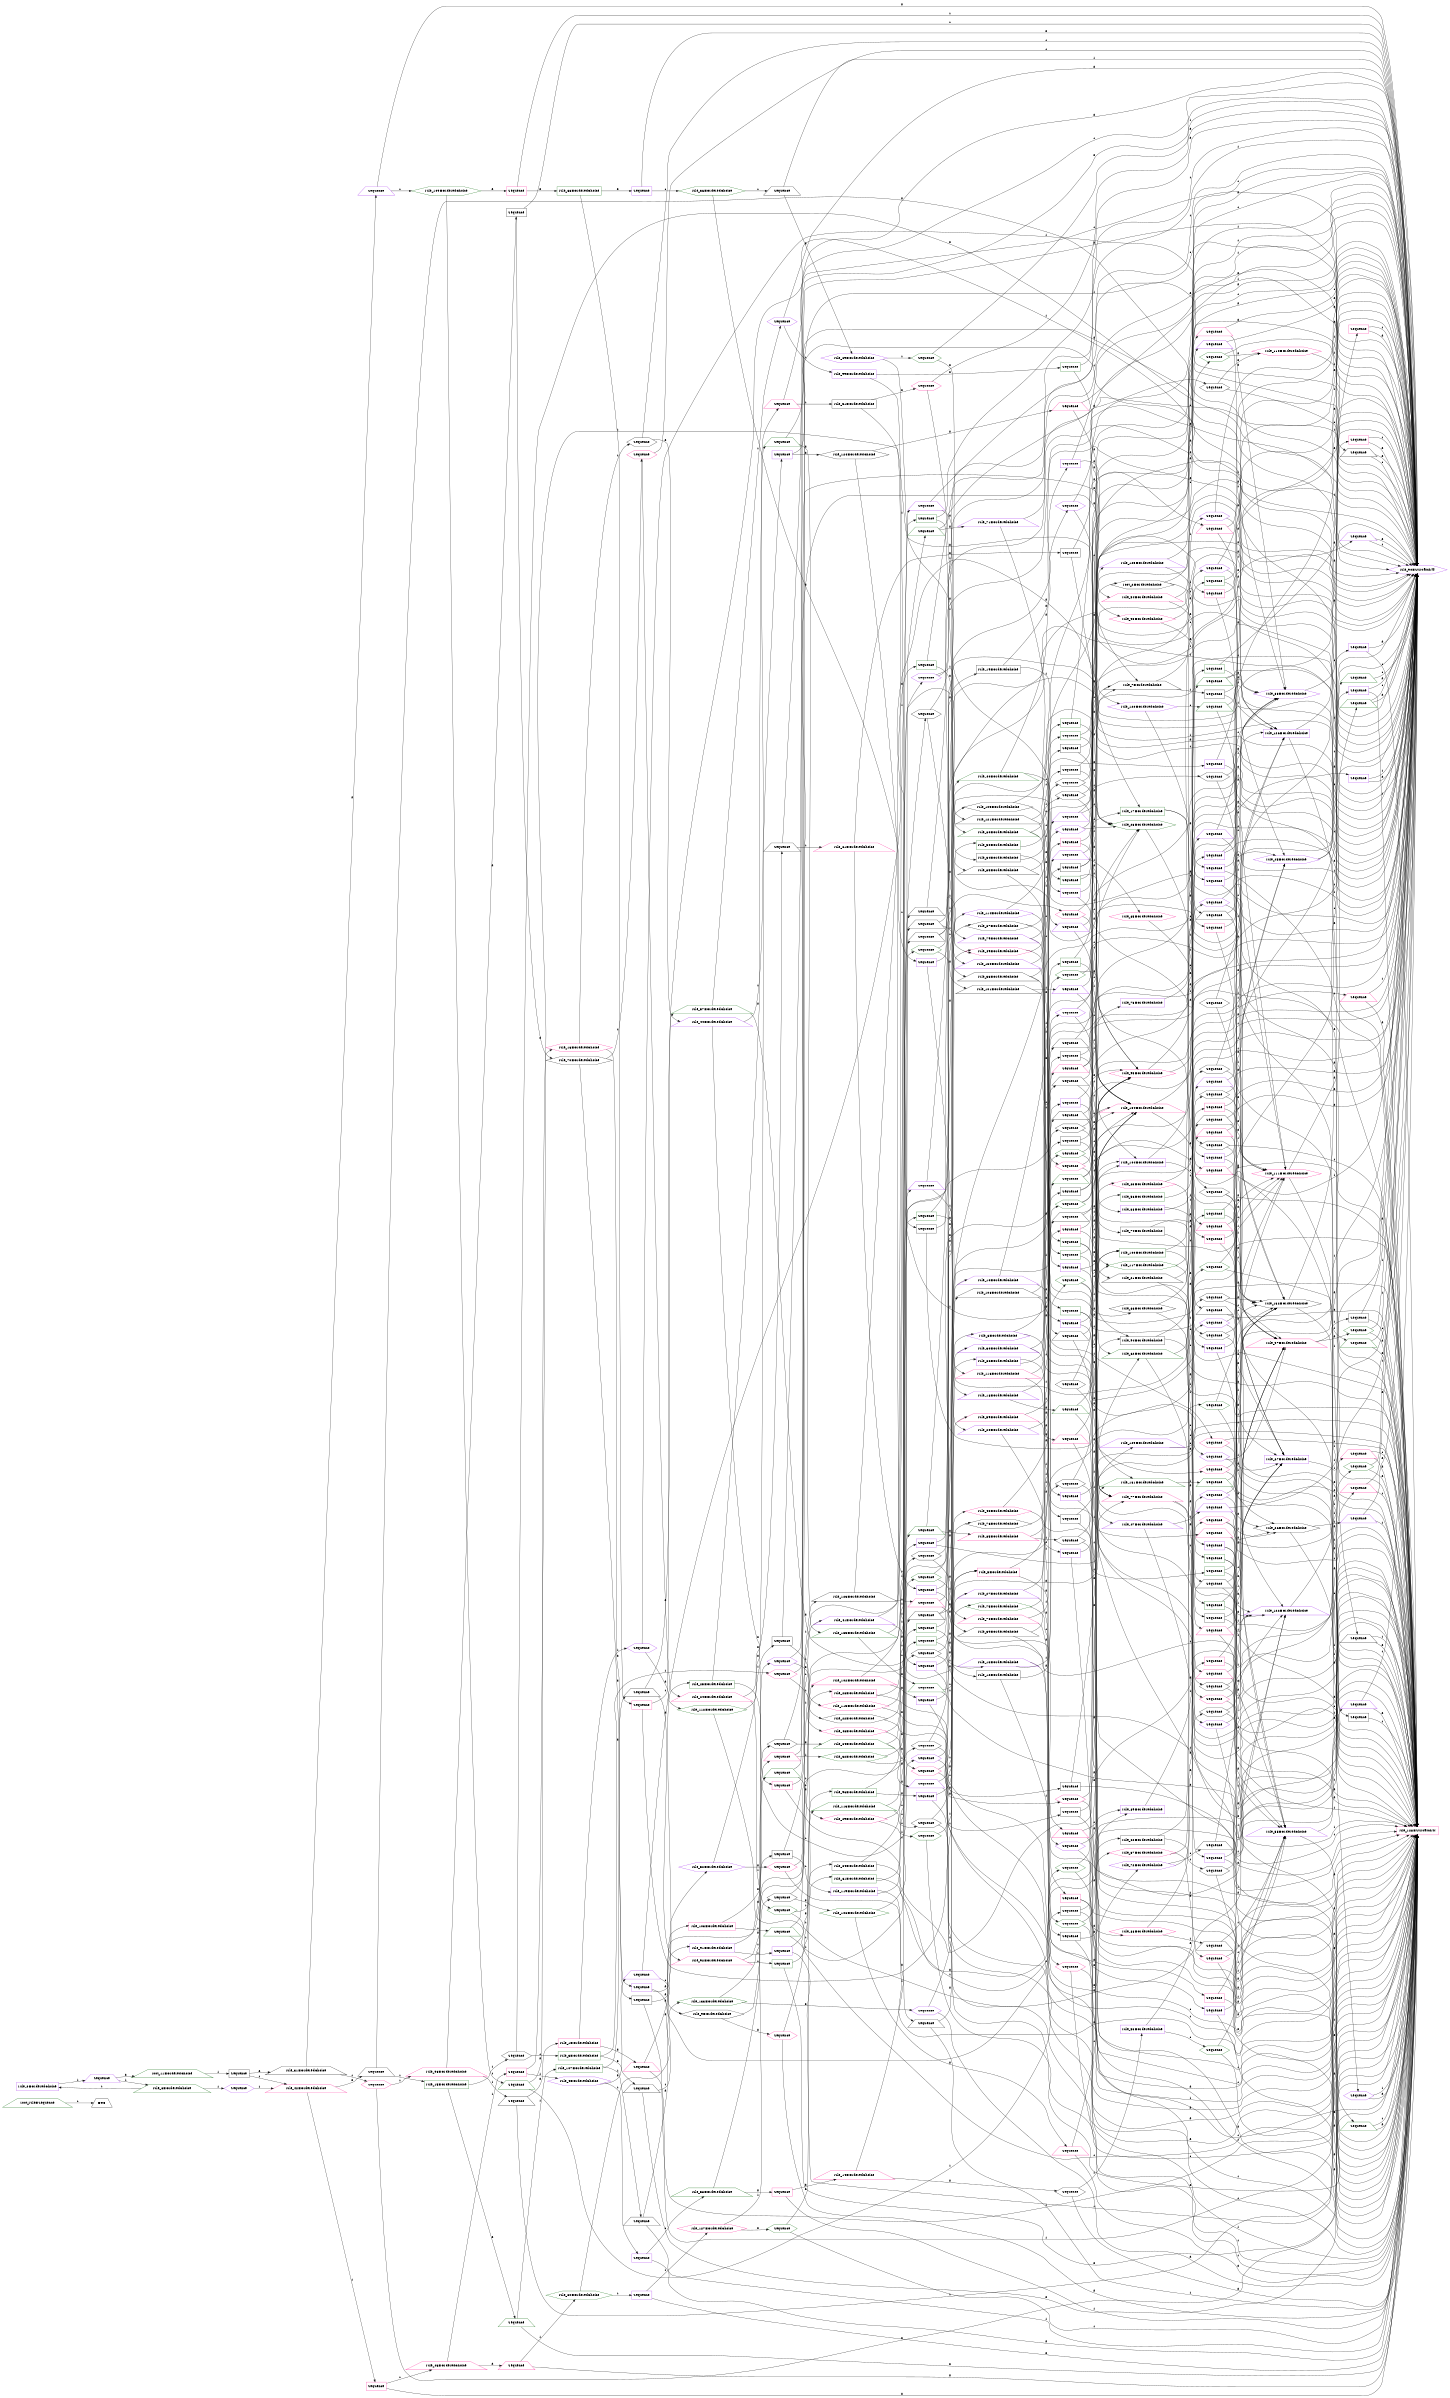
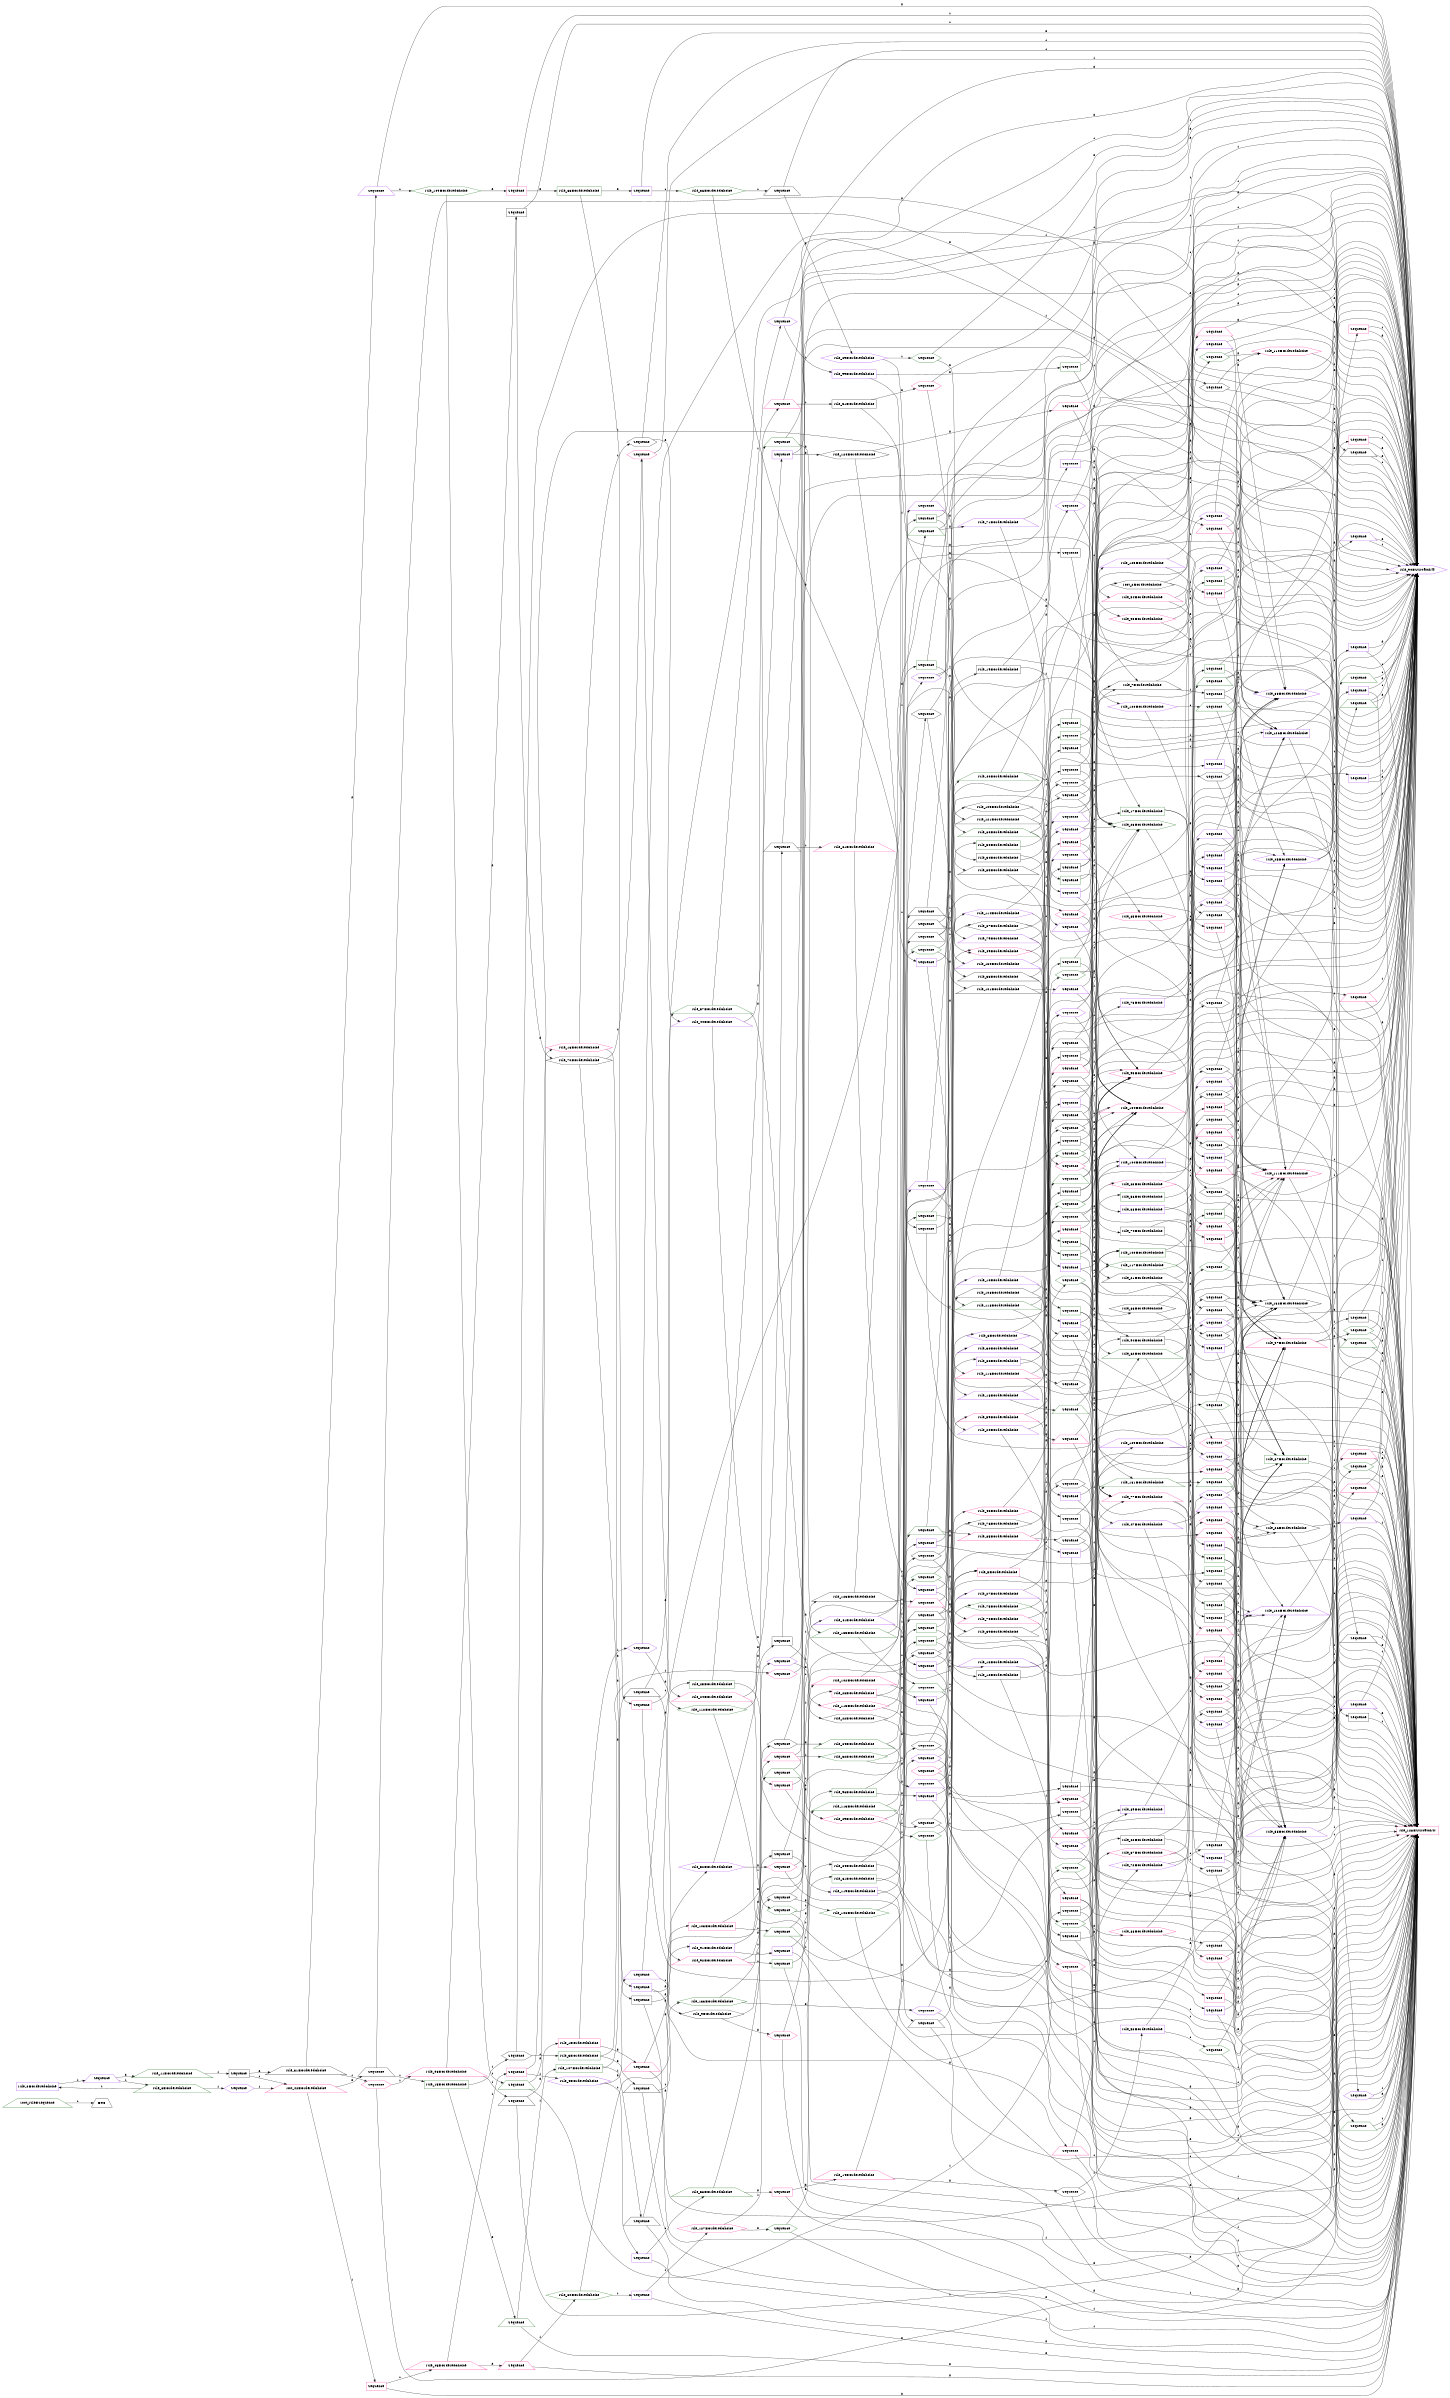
none -> (998, 1306)
(1287, 1459) -> (1287, 1459)
(854, 1731) -> none
(172, 2074) -> (172, 2074)
(306, 2088) -> (306, 2088)
